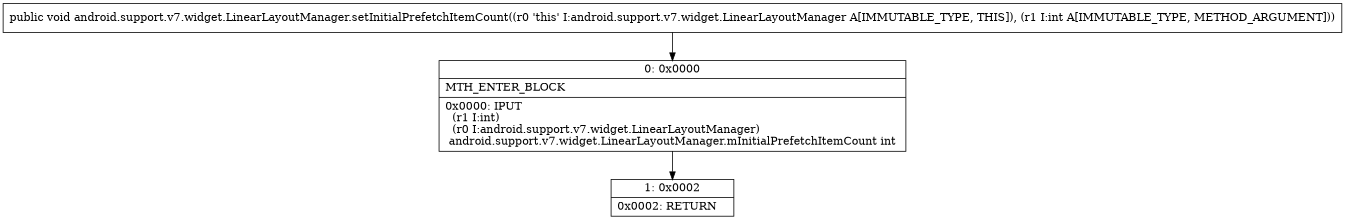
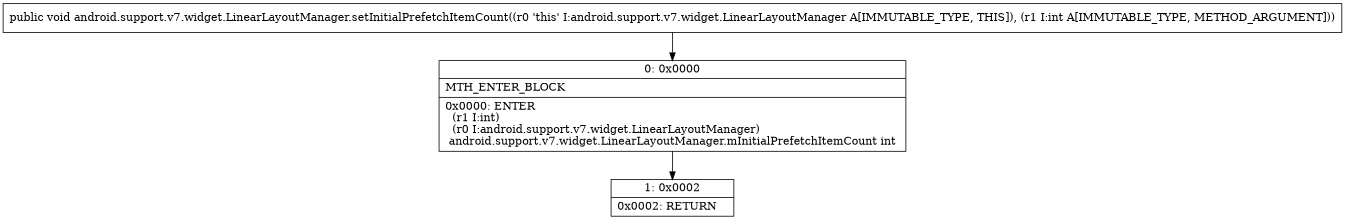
(487, 106) -> (494, 106)
